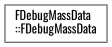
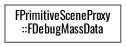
(56, 24) -> (63, 24)
